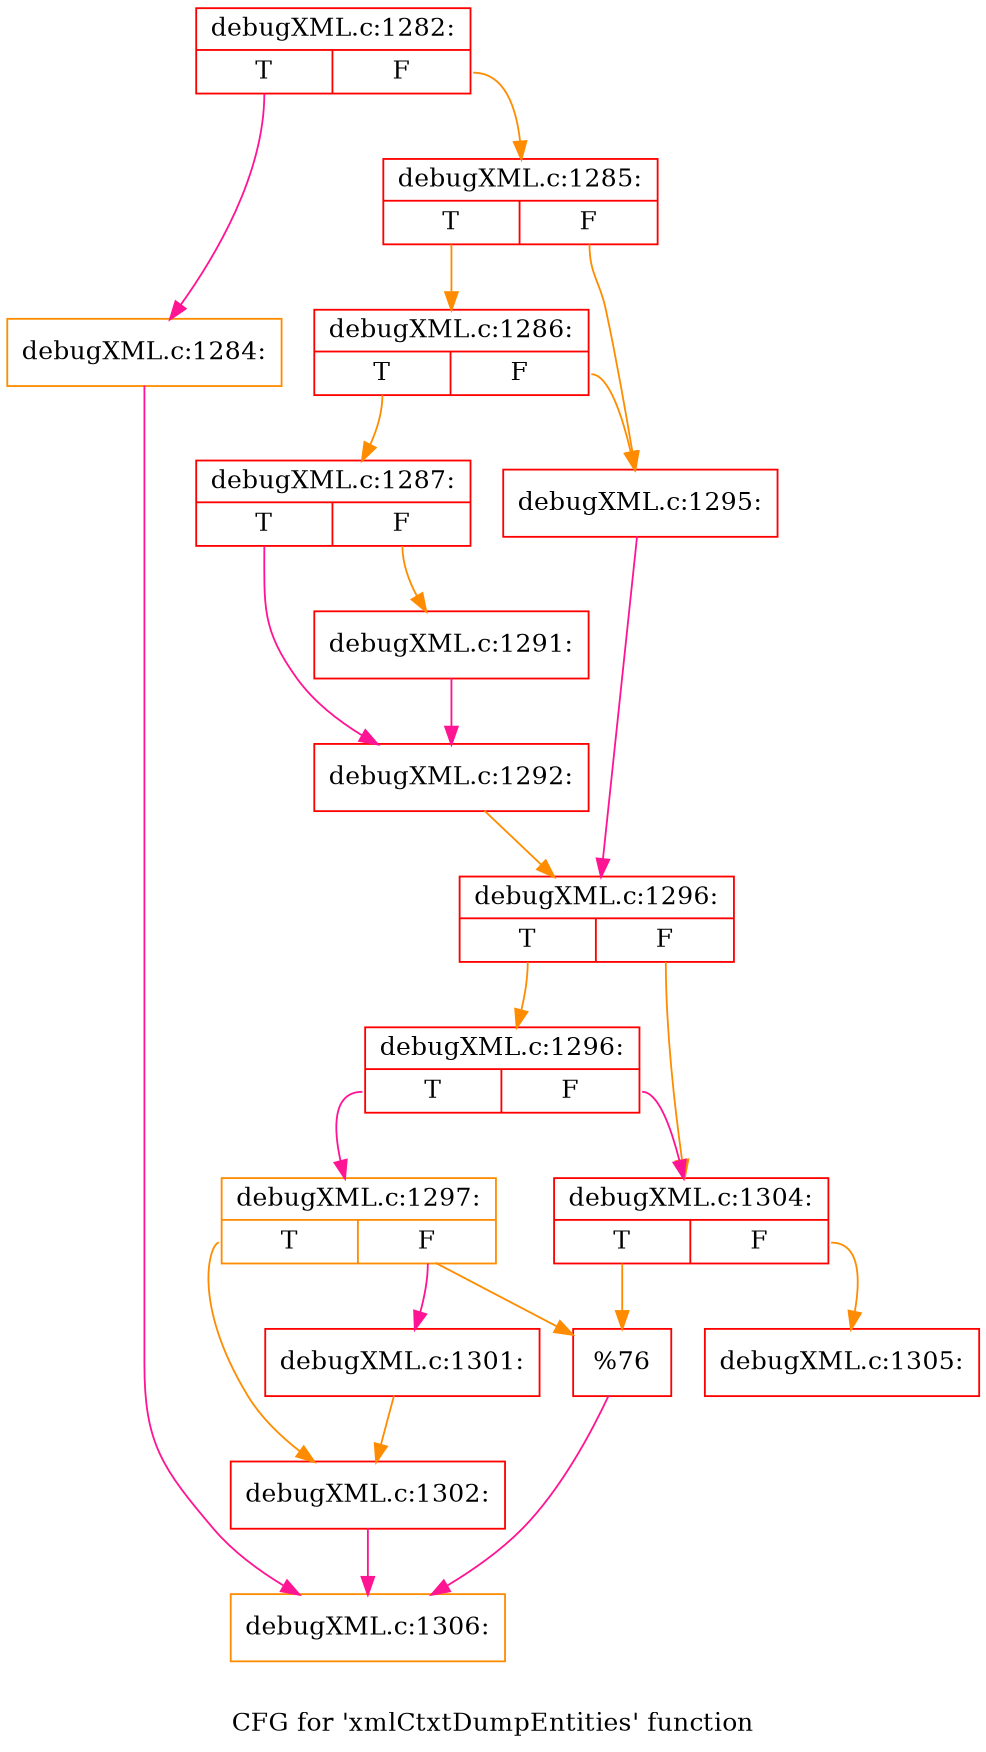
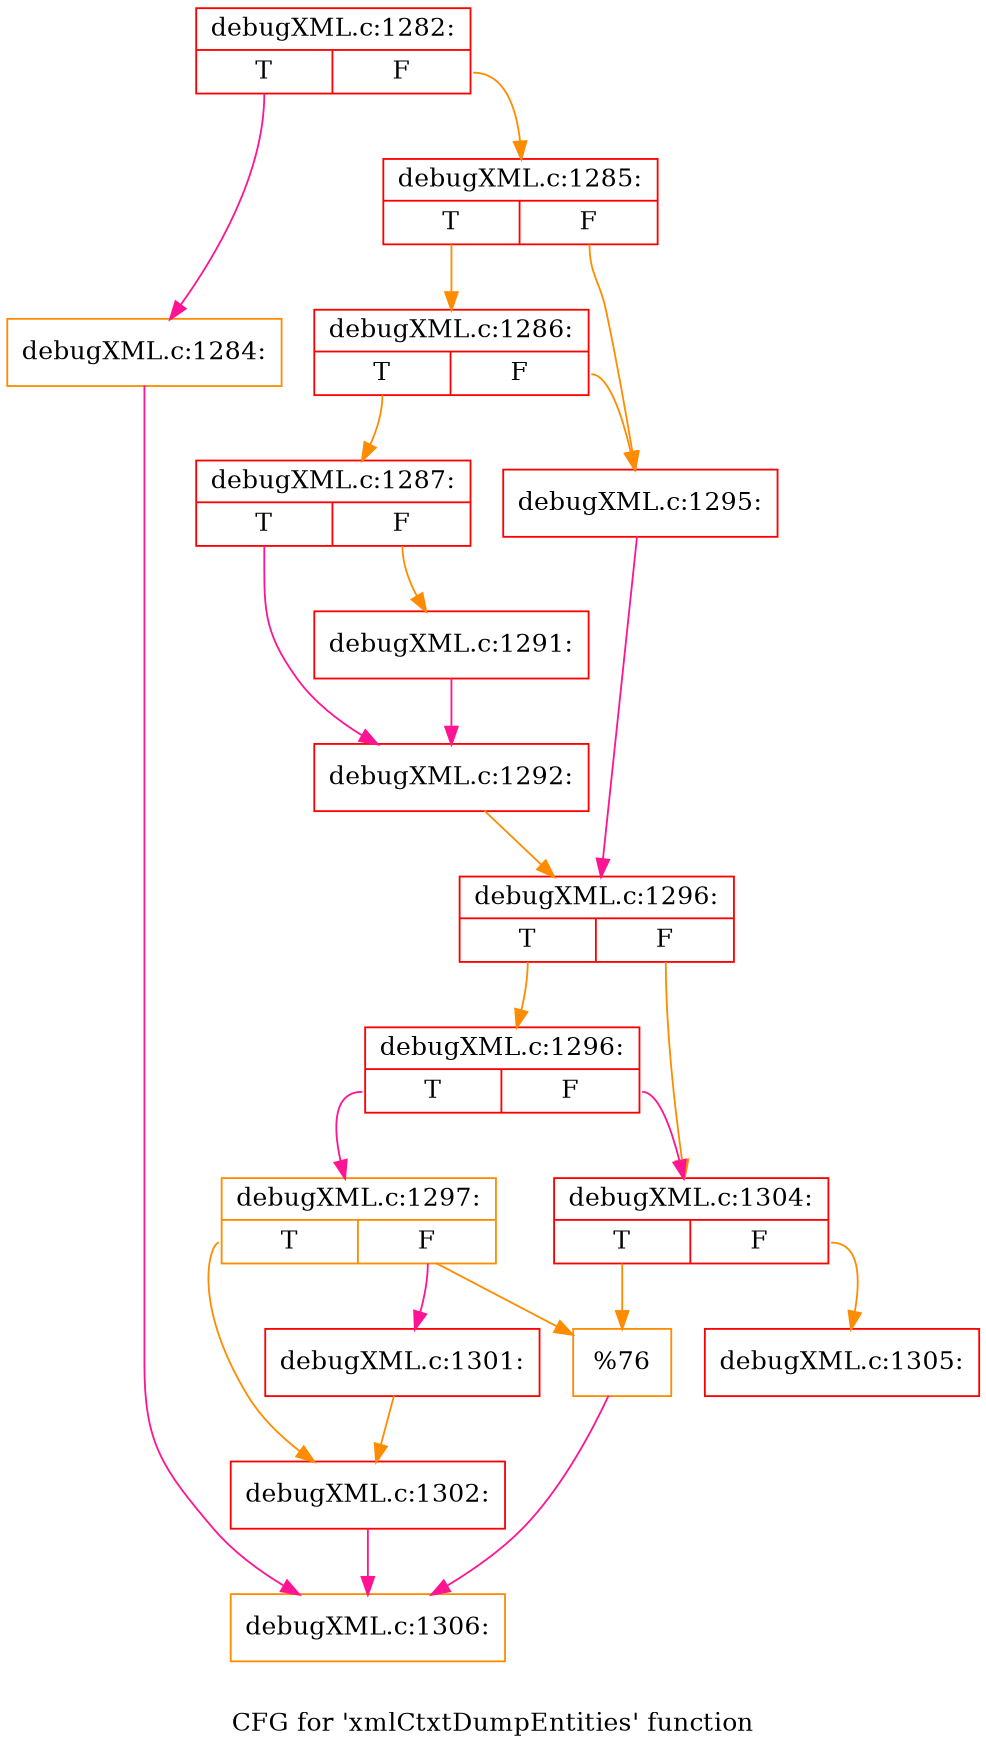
(622, 1363) -> (622, 1363)
